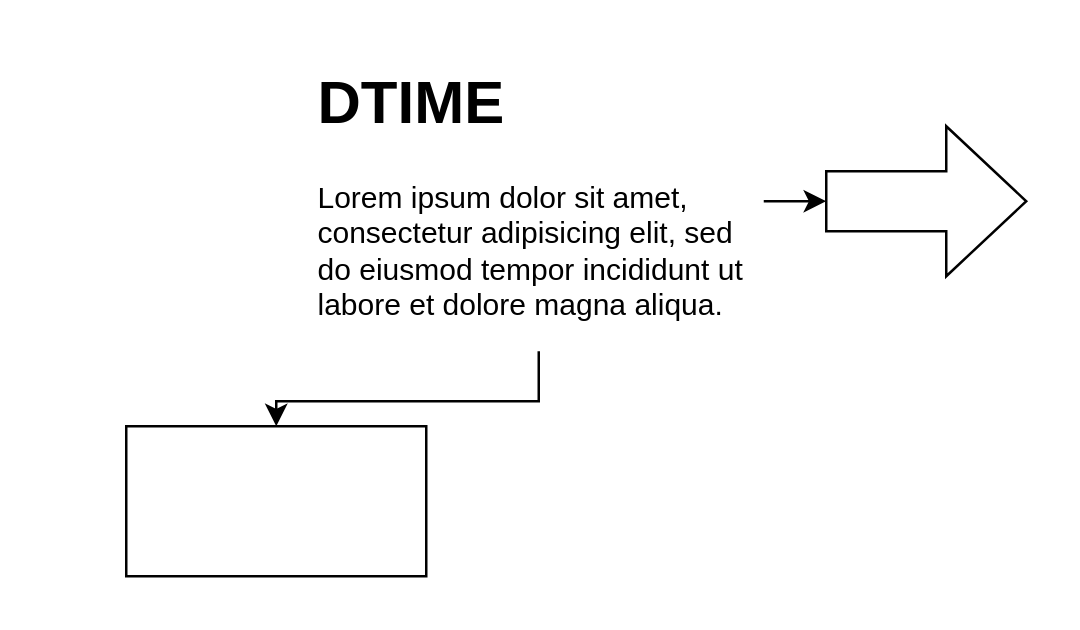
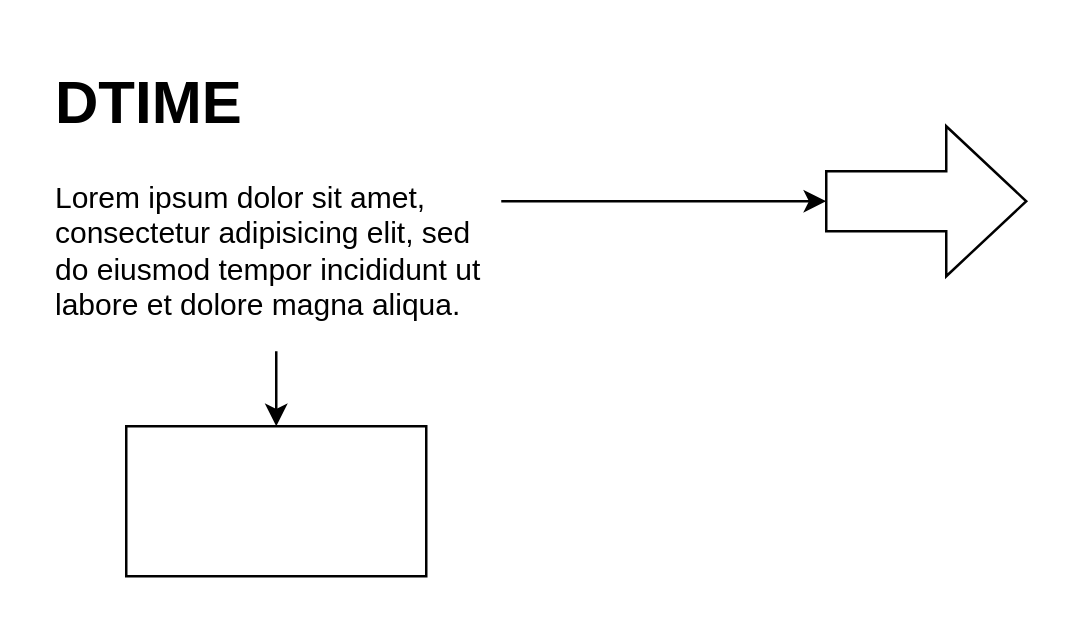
(539, 201) -> (276, 201)
